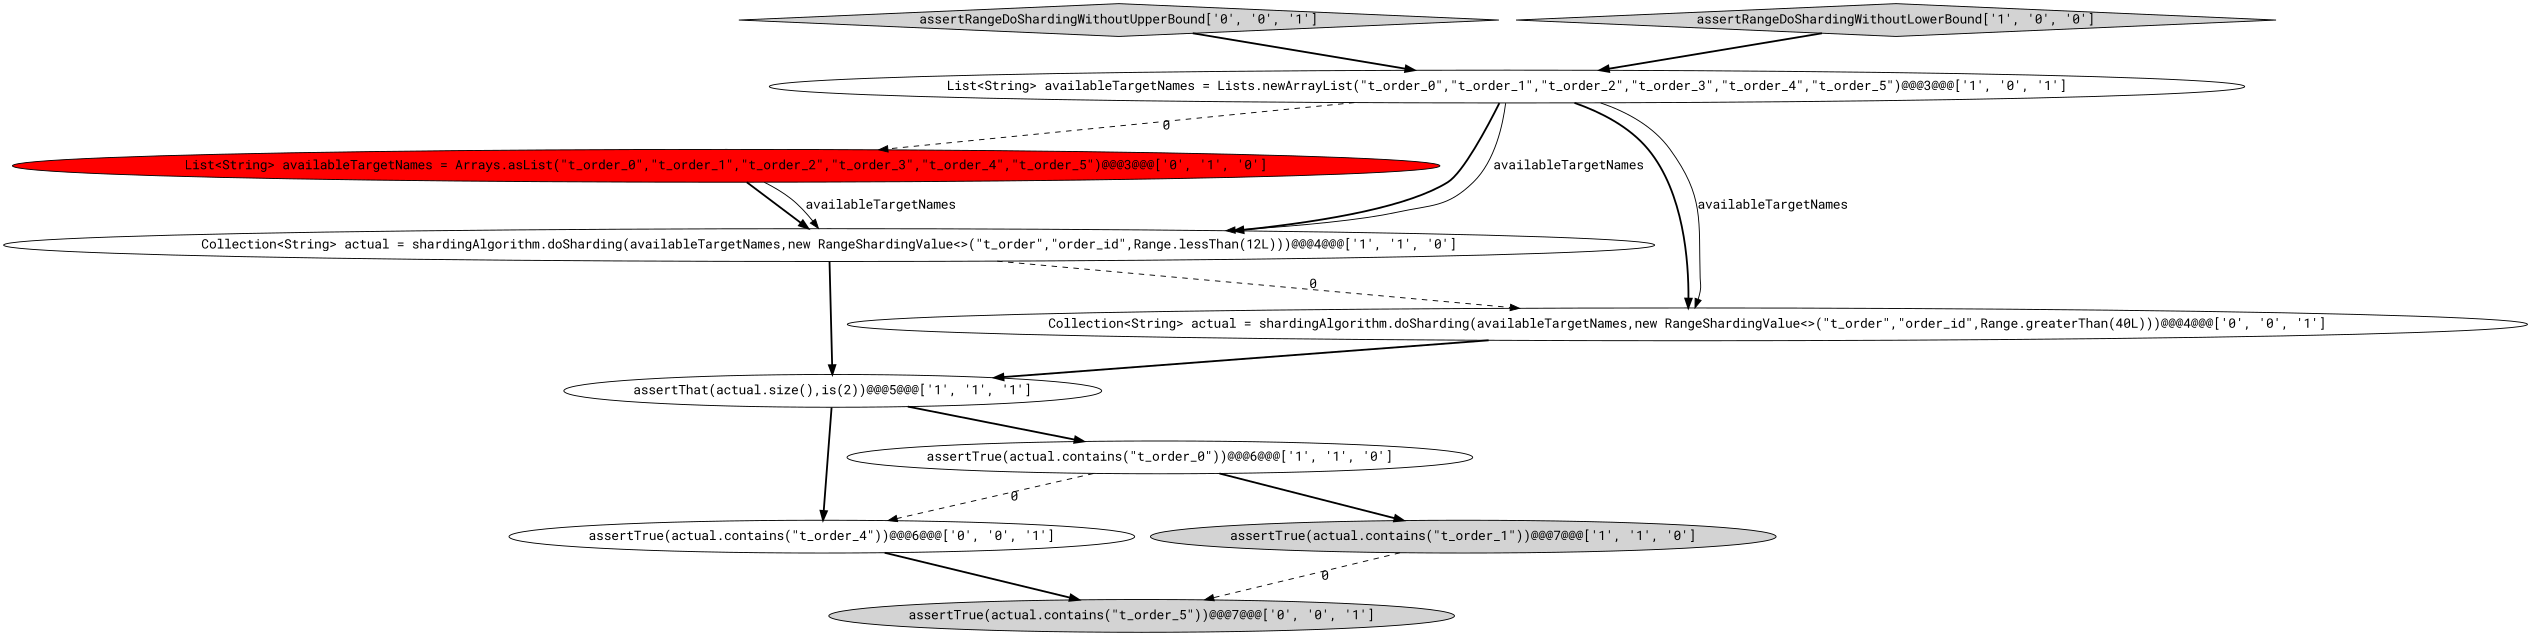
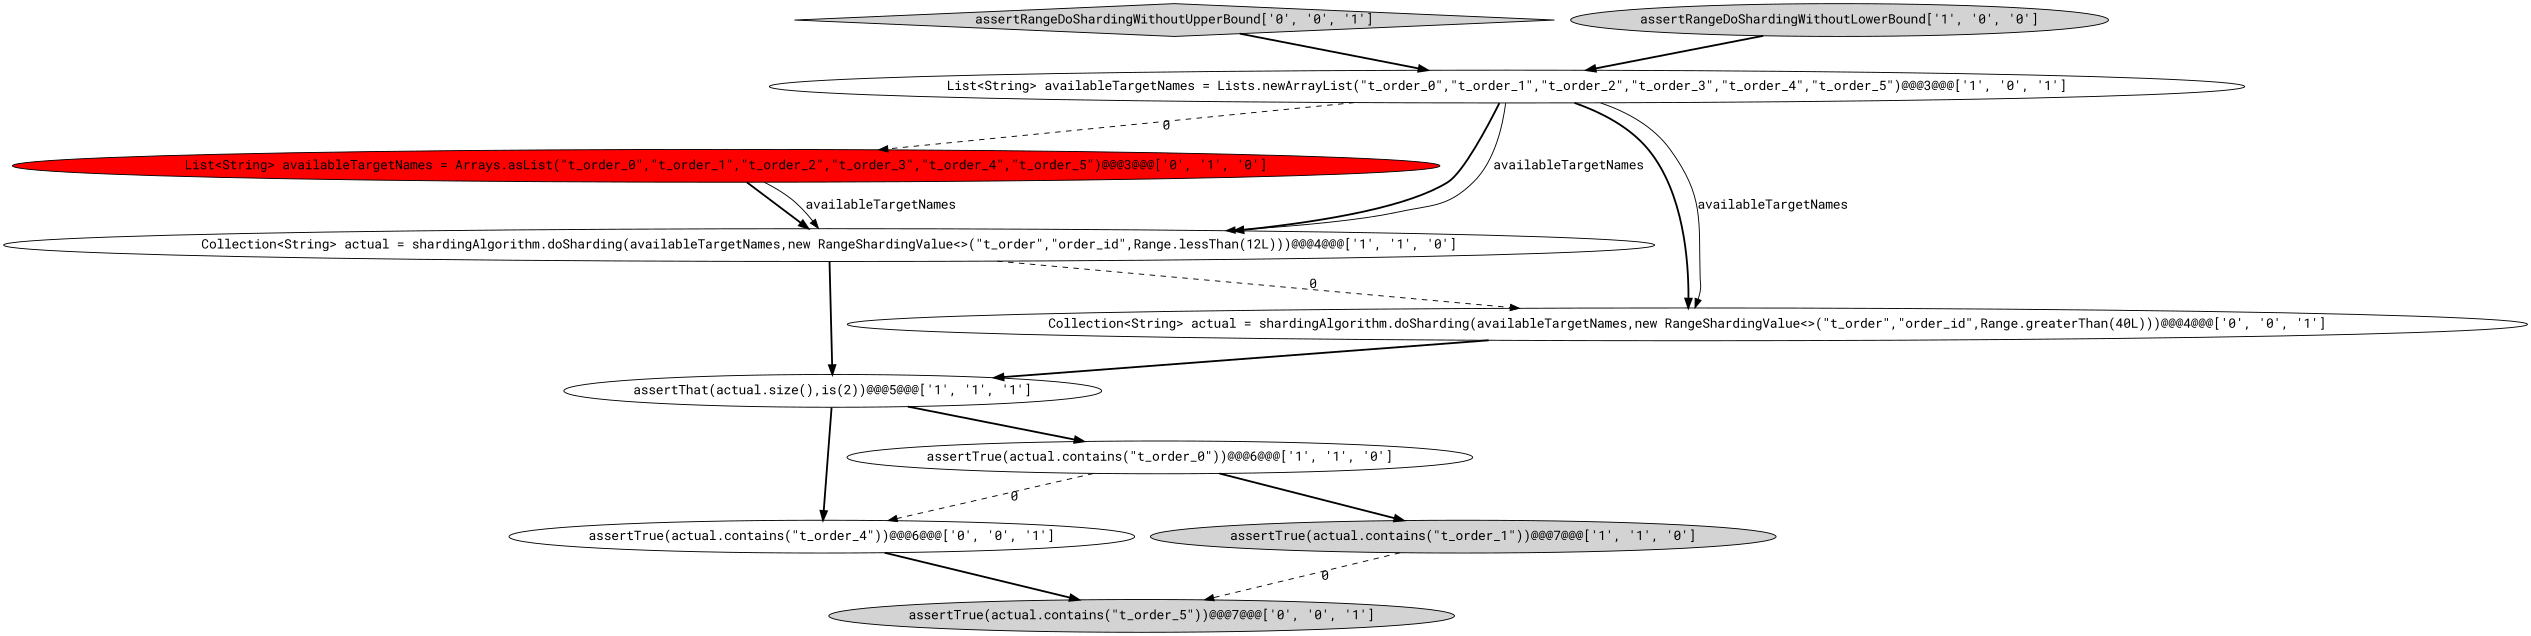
(1896, 20) -> (1840, 20)
